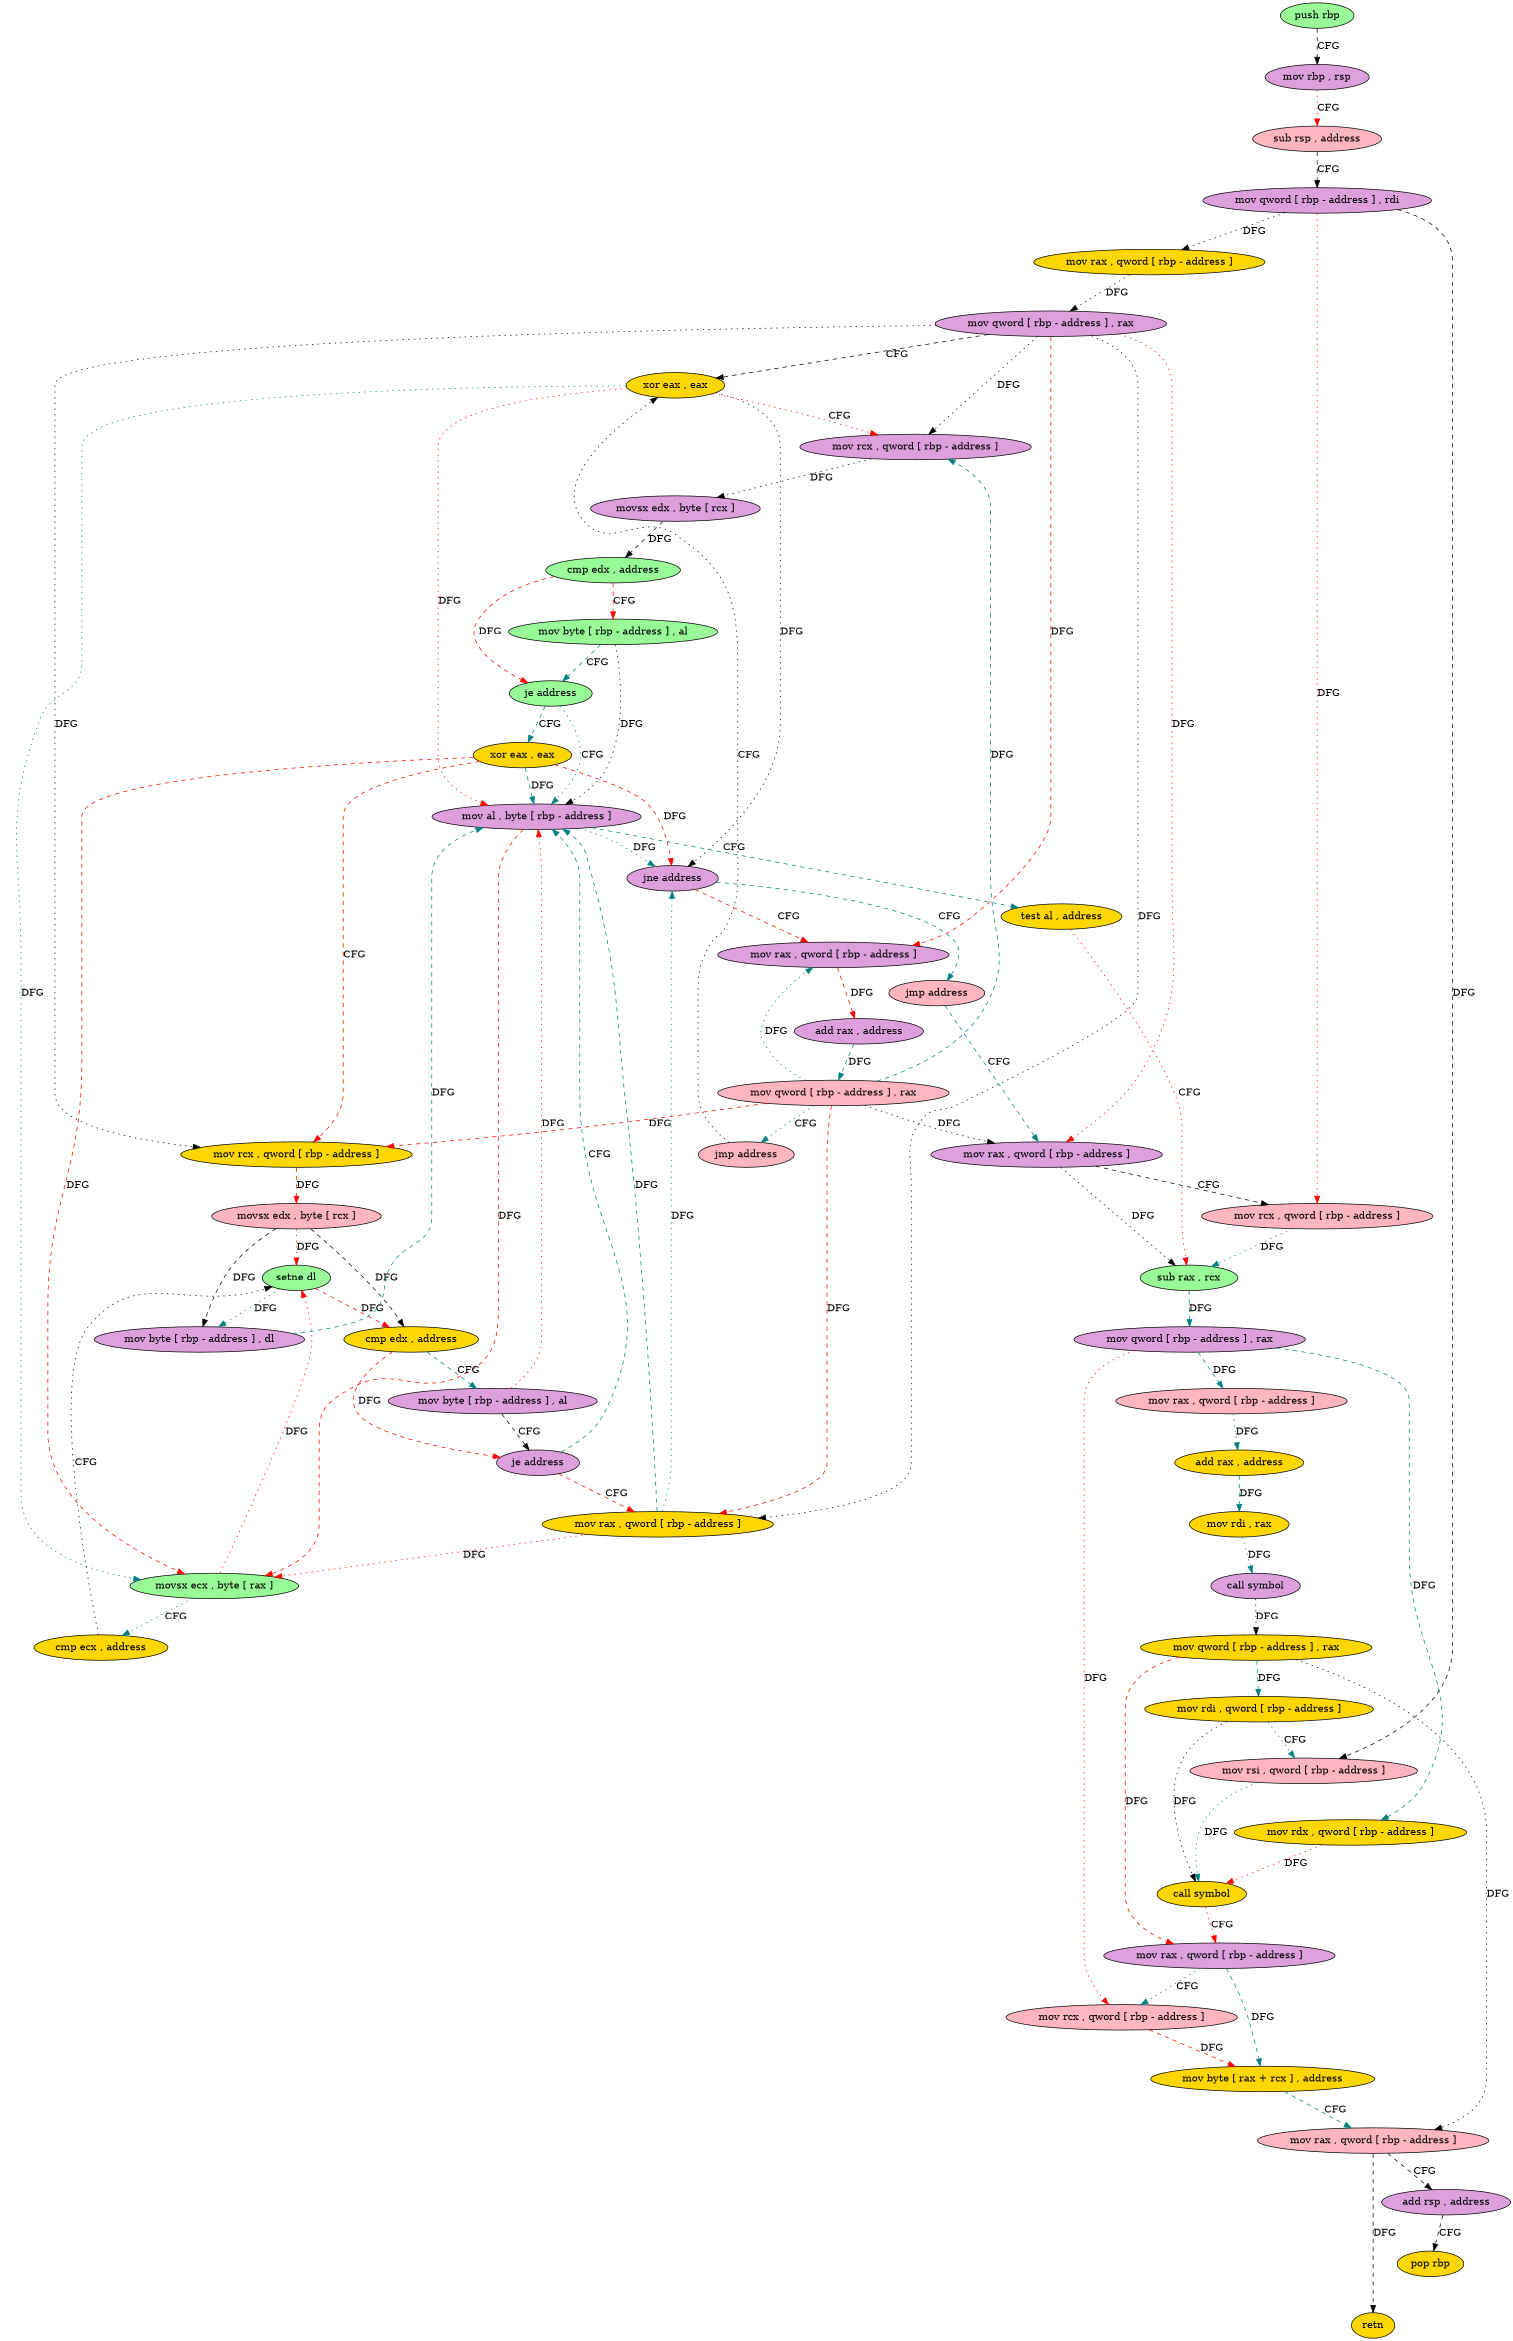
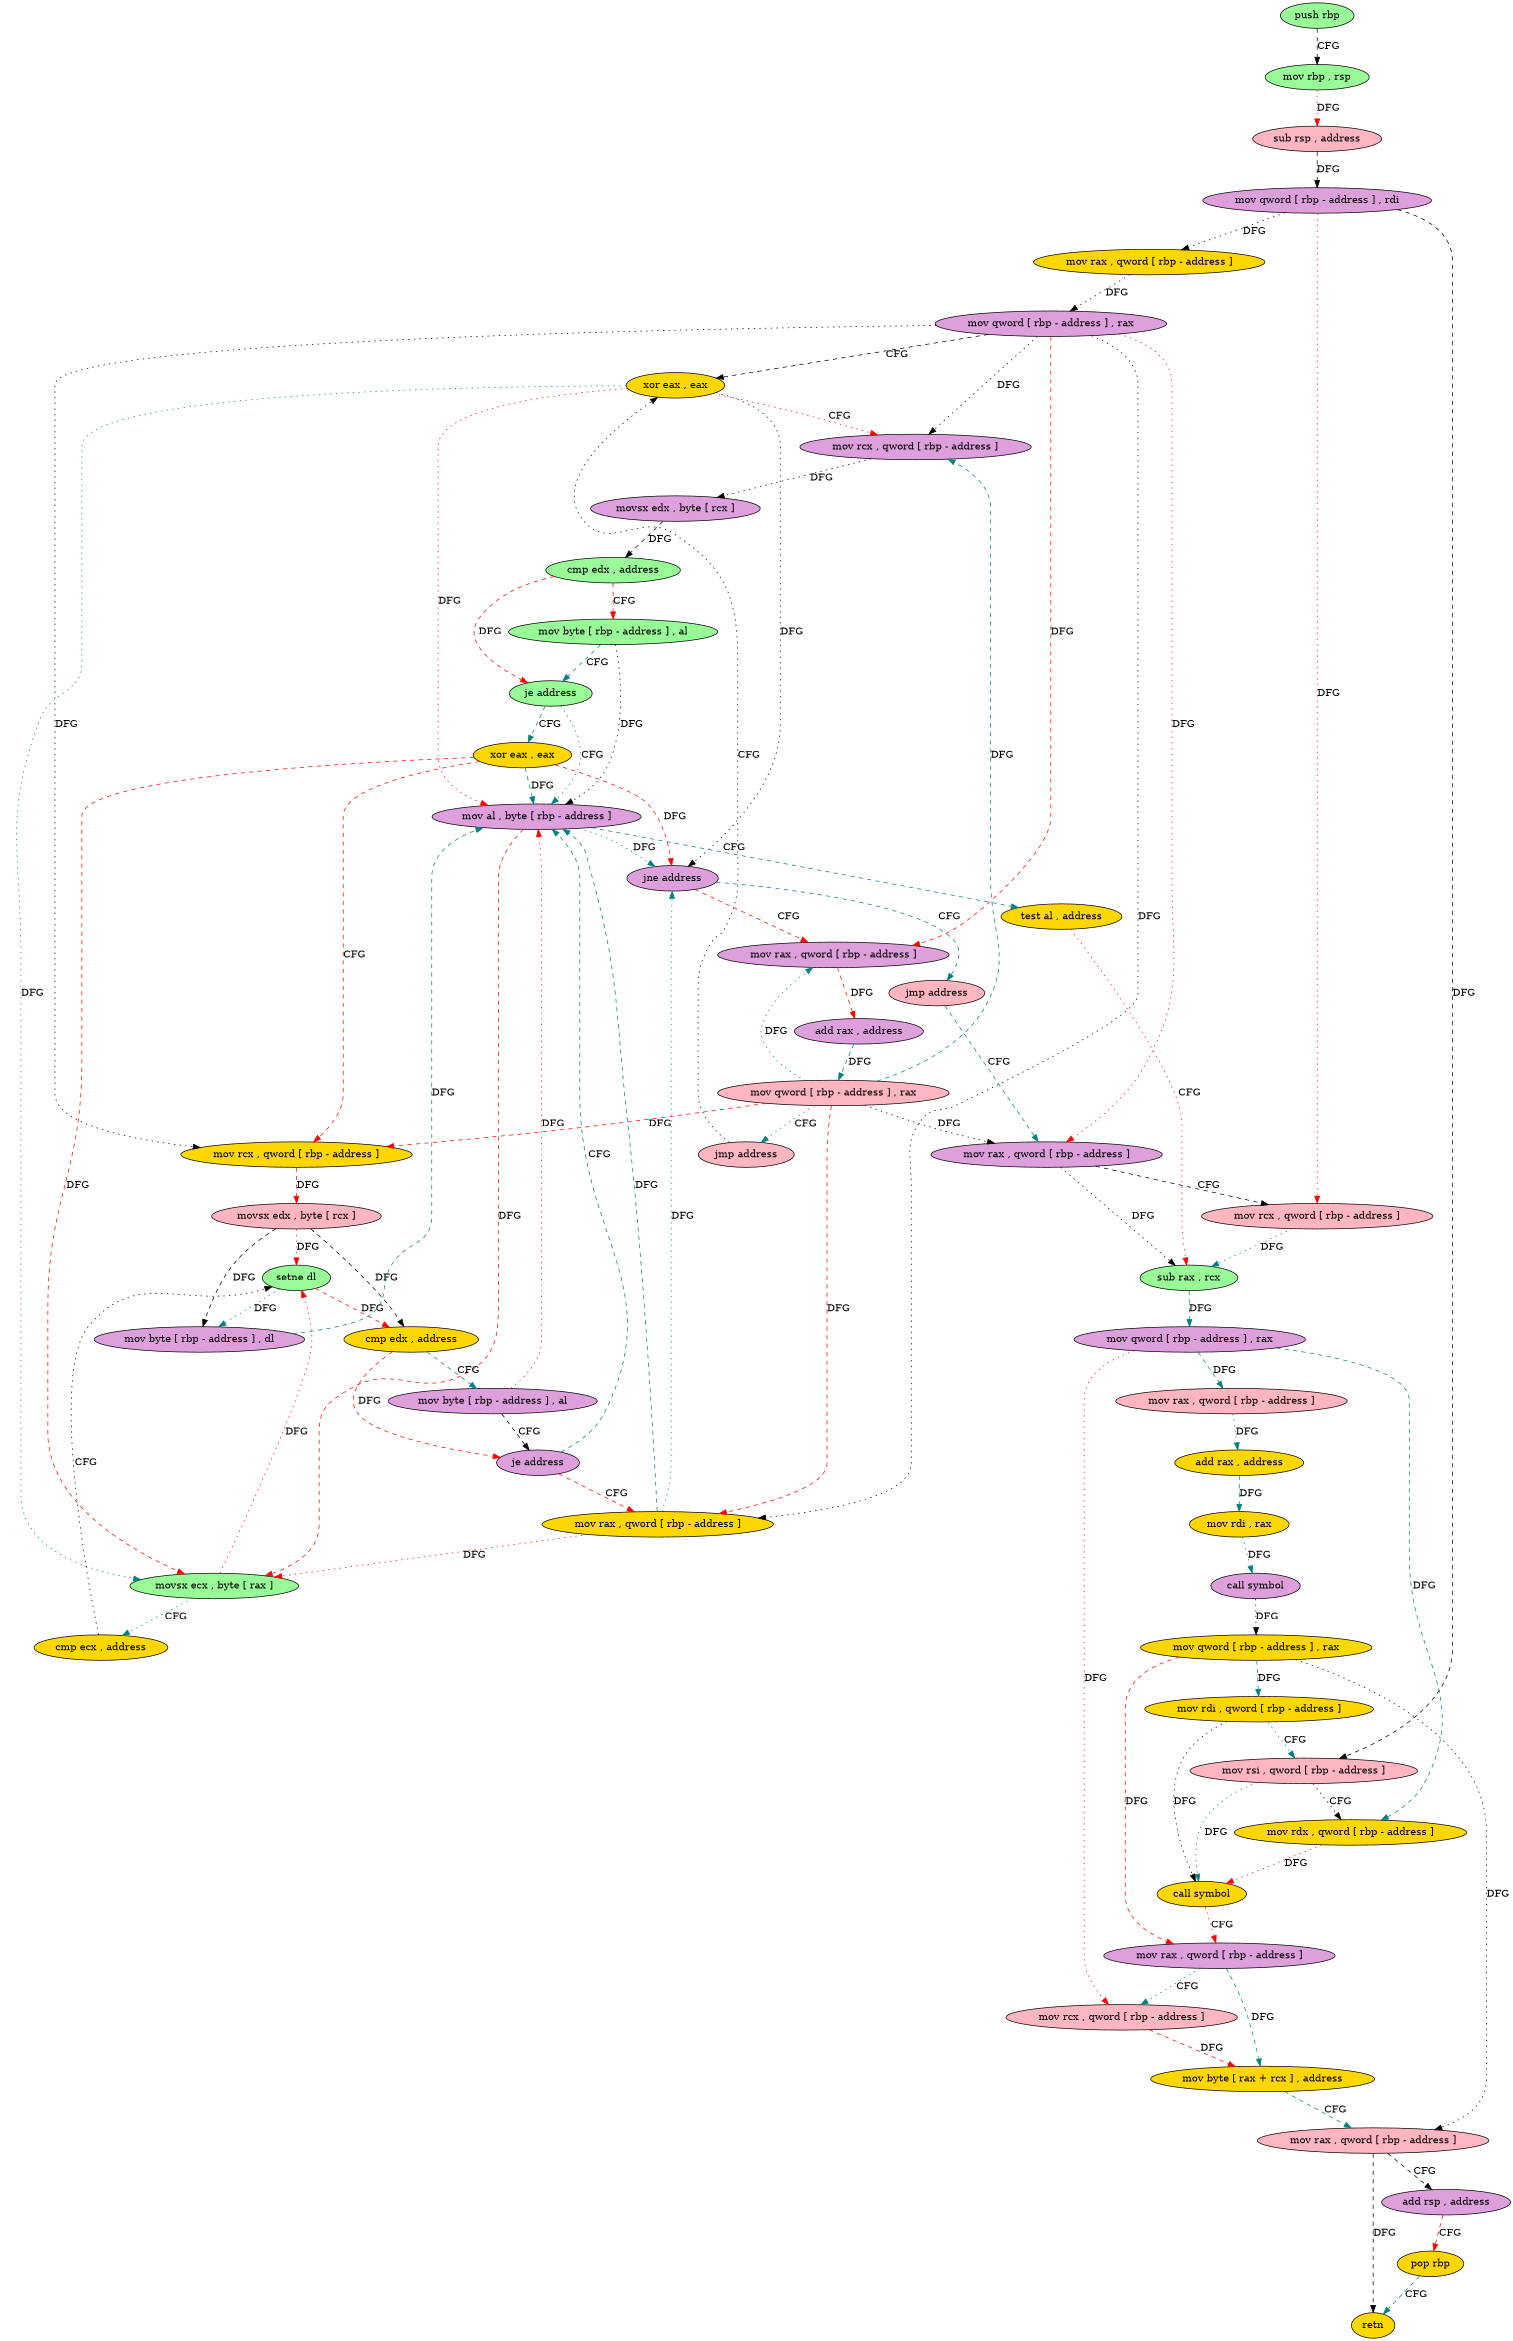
(1317, 77) -> (1317, 77)
(1328, 108) -> (1328, 108)
(1328, 170) -> (1328, 170)
none -> (1325, 1799)
(1439, 2229) -> (1439, 2229)
none -> (1404, 2292)
